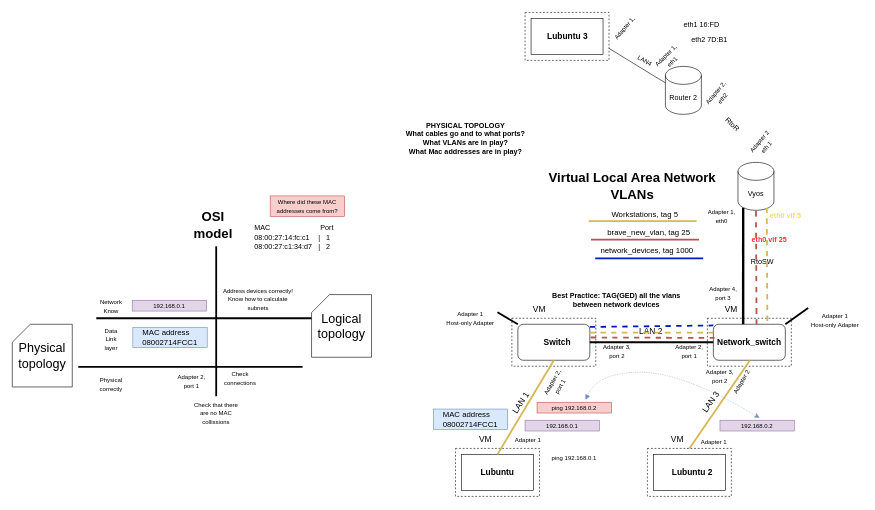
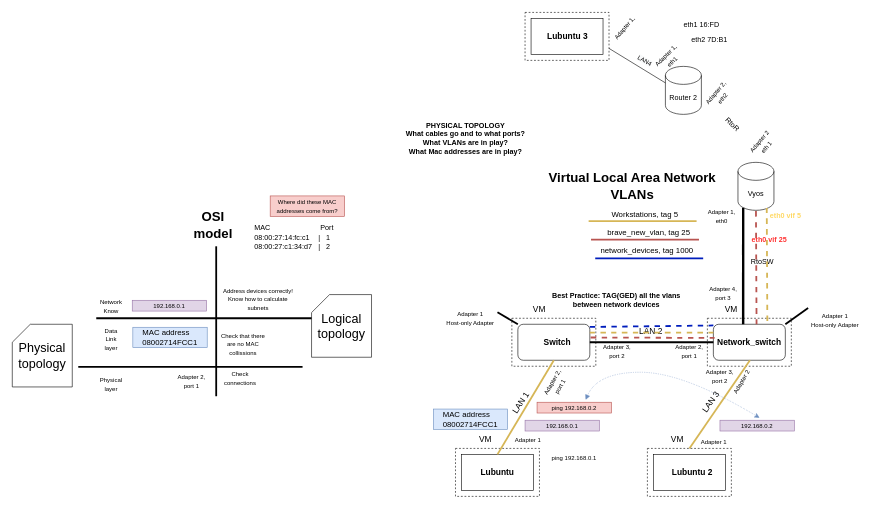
(111, 384) -> (111, 384)
(216, 413) -> (243, 344)
